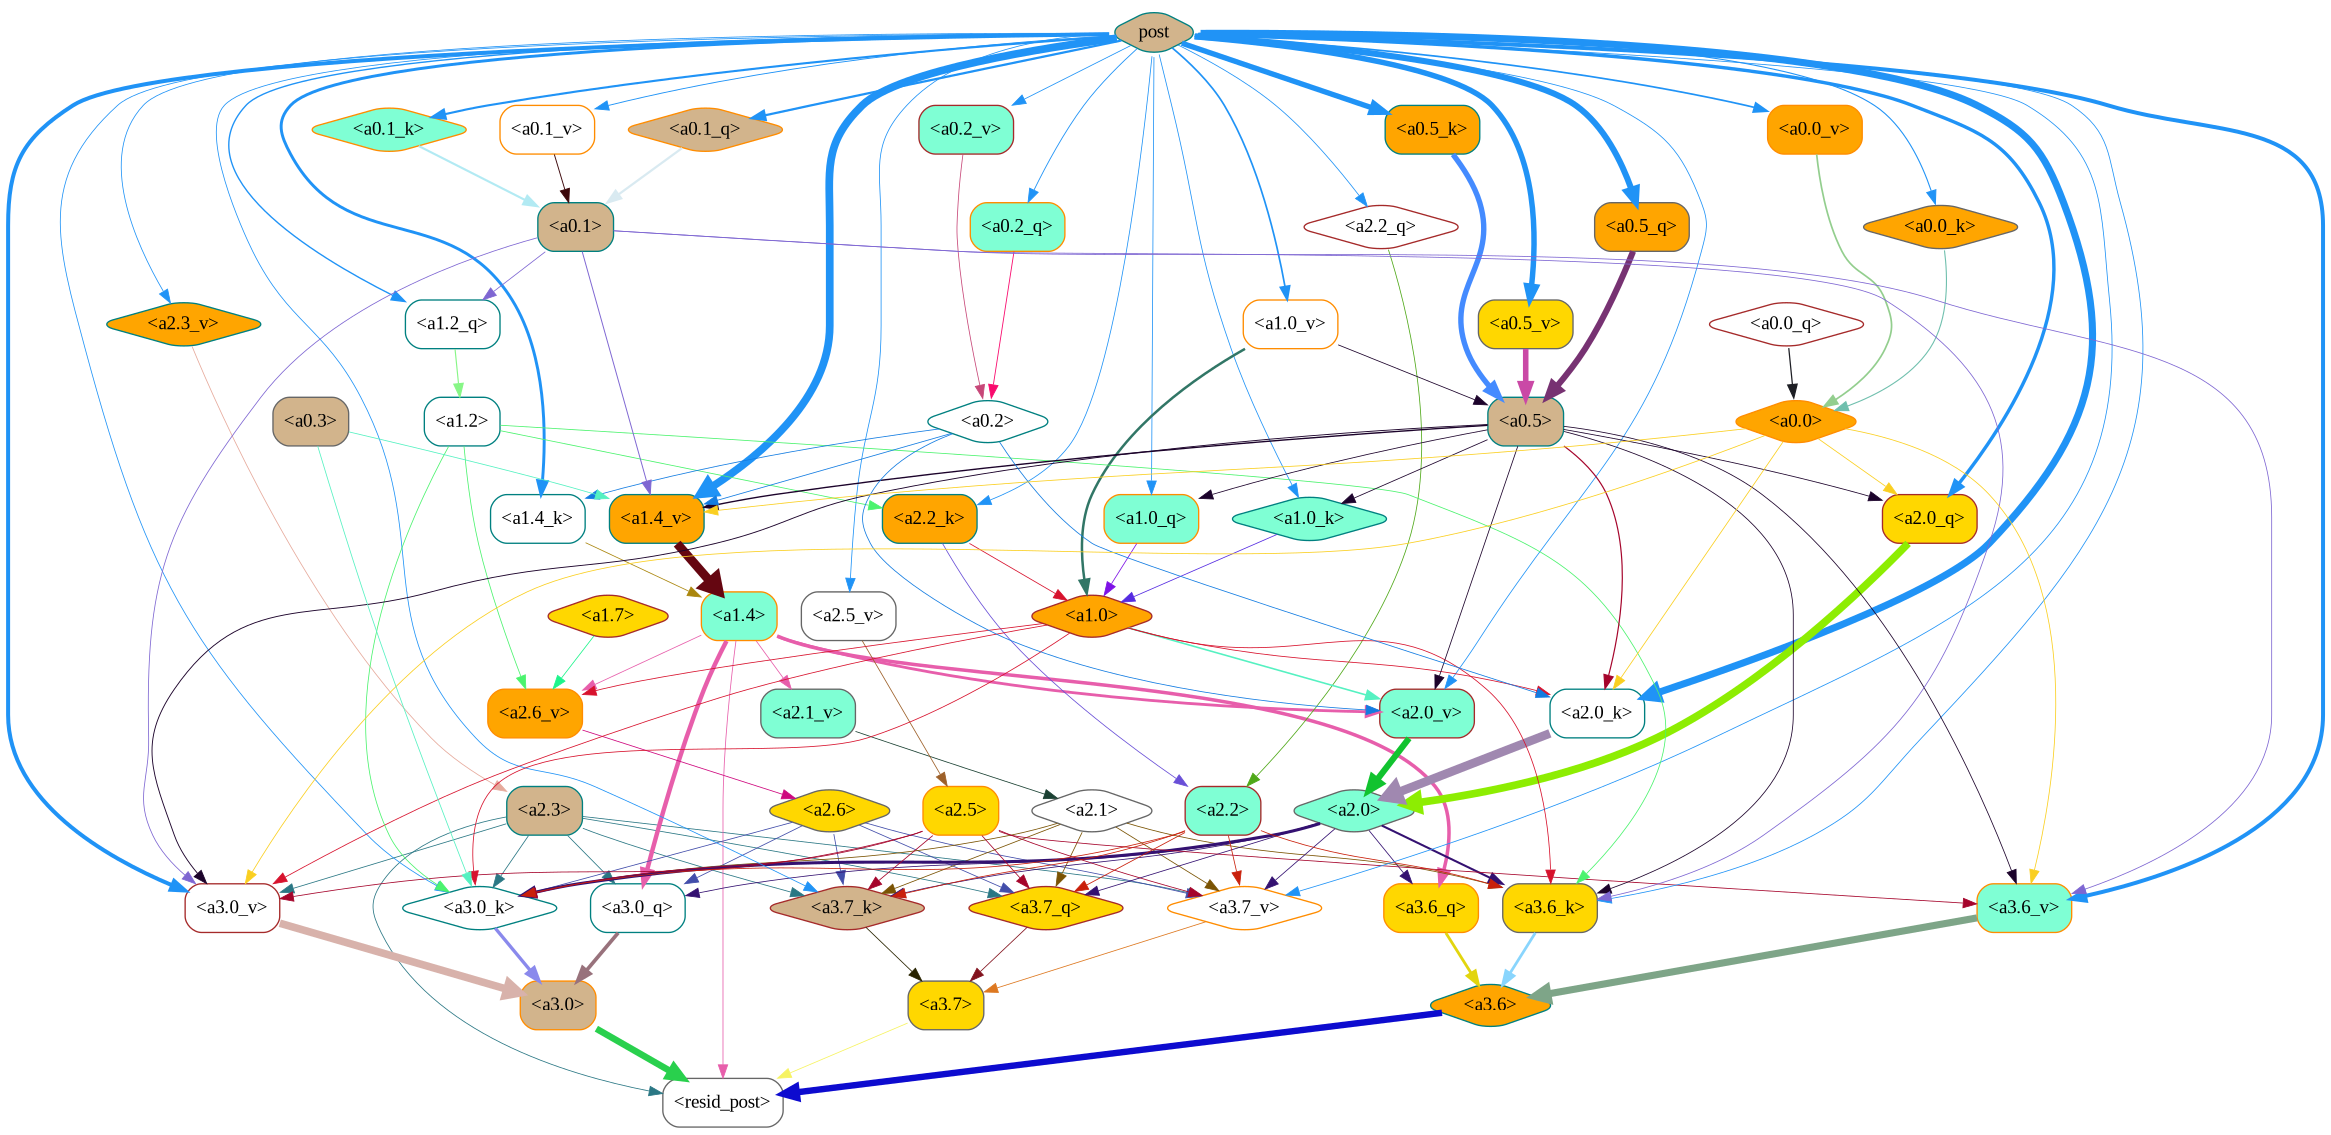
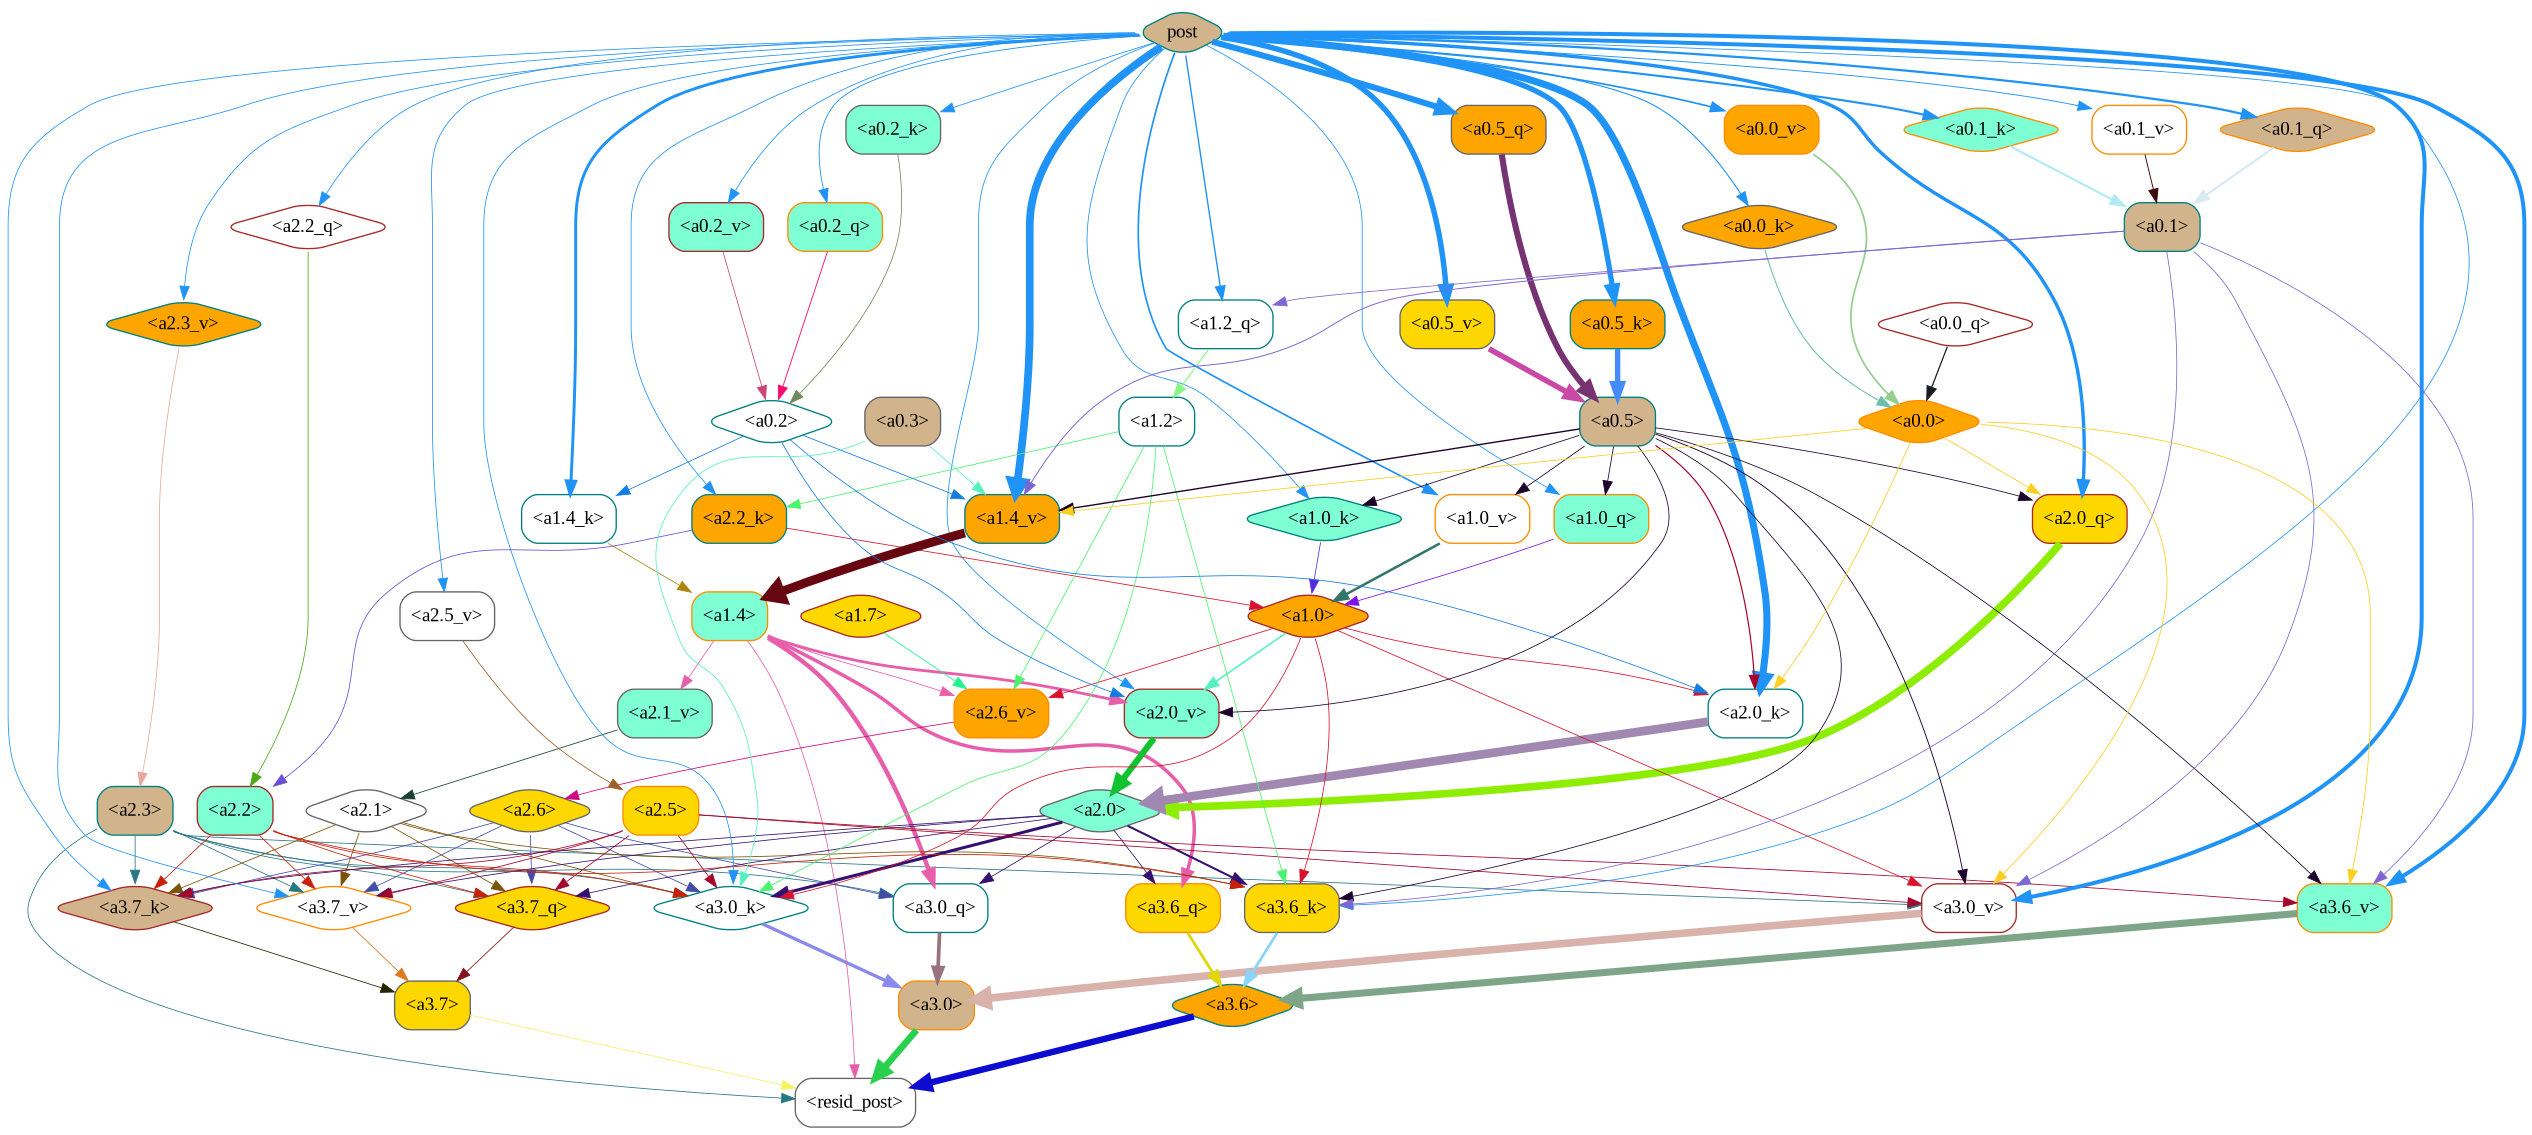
none -> (893, 130)
(1407, 372) -> (1551, 469)
